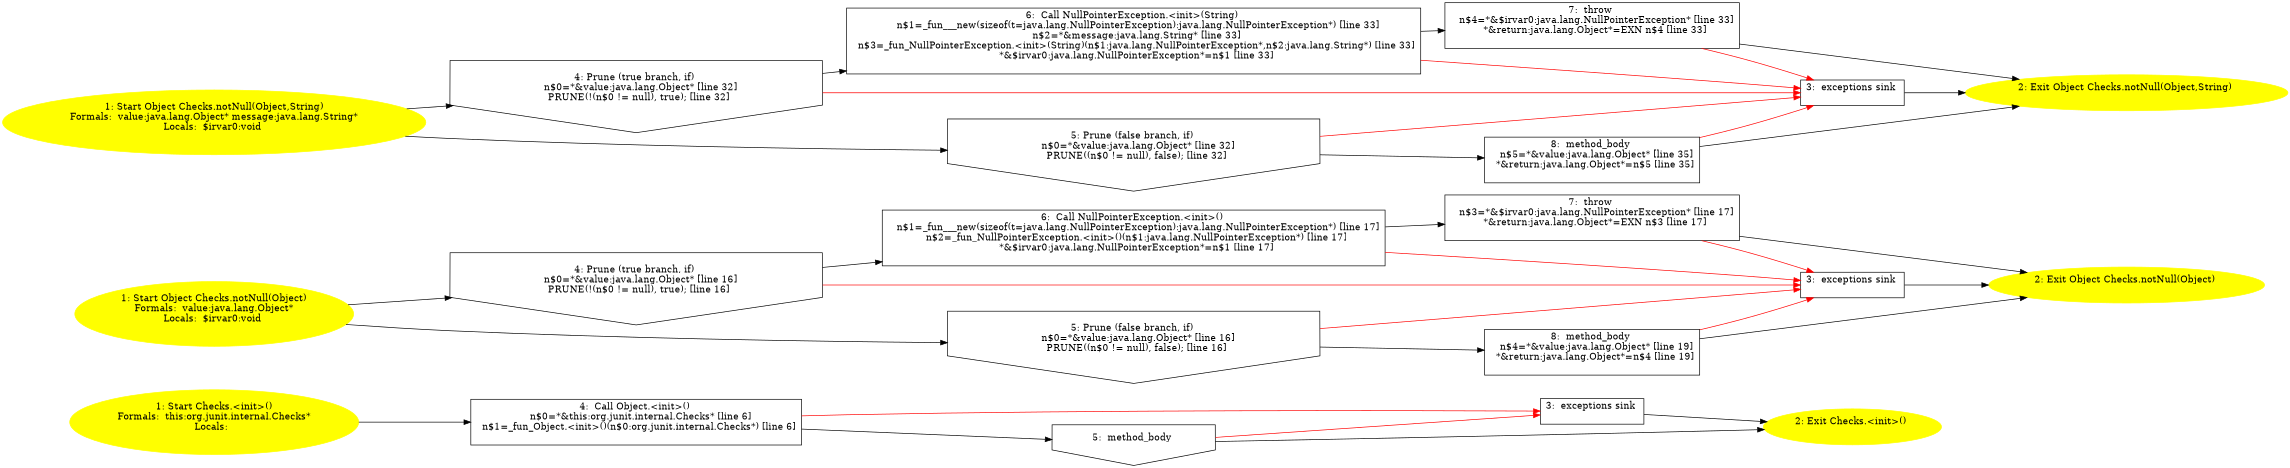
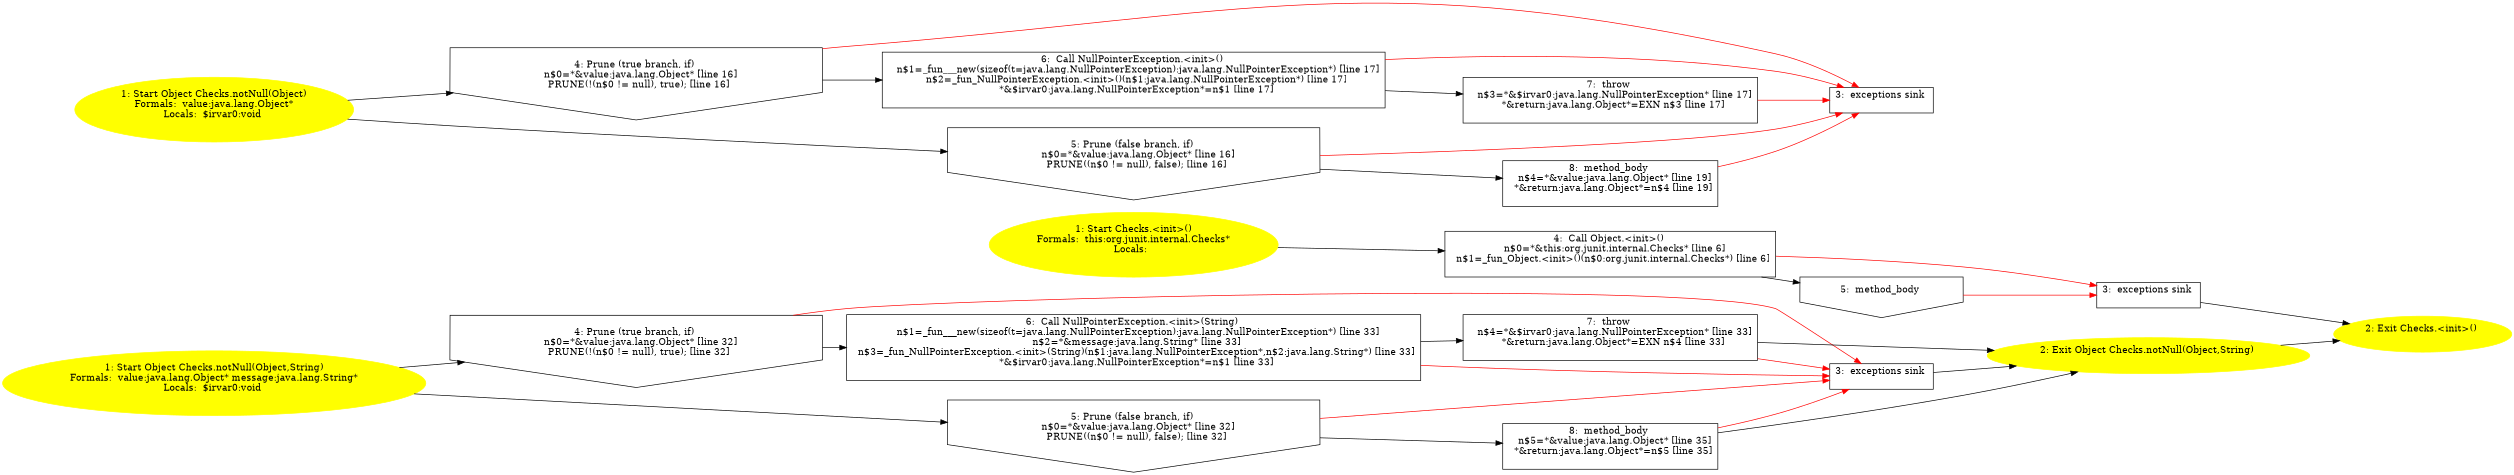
(2127, 285) -> none
(1486, 436) -> (2307, 343)
